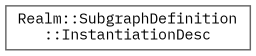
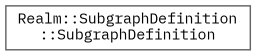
(128, 28) -> (128, 28)
